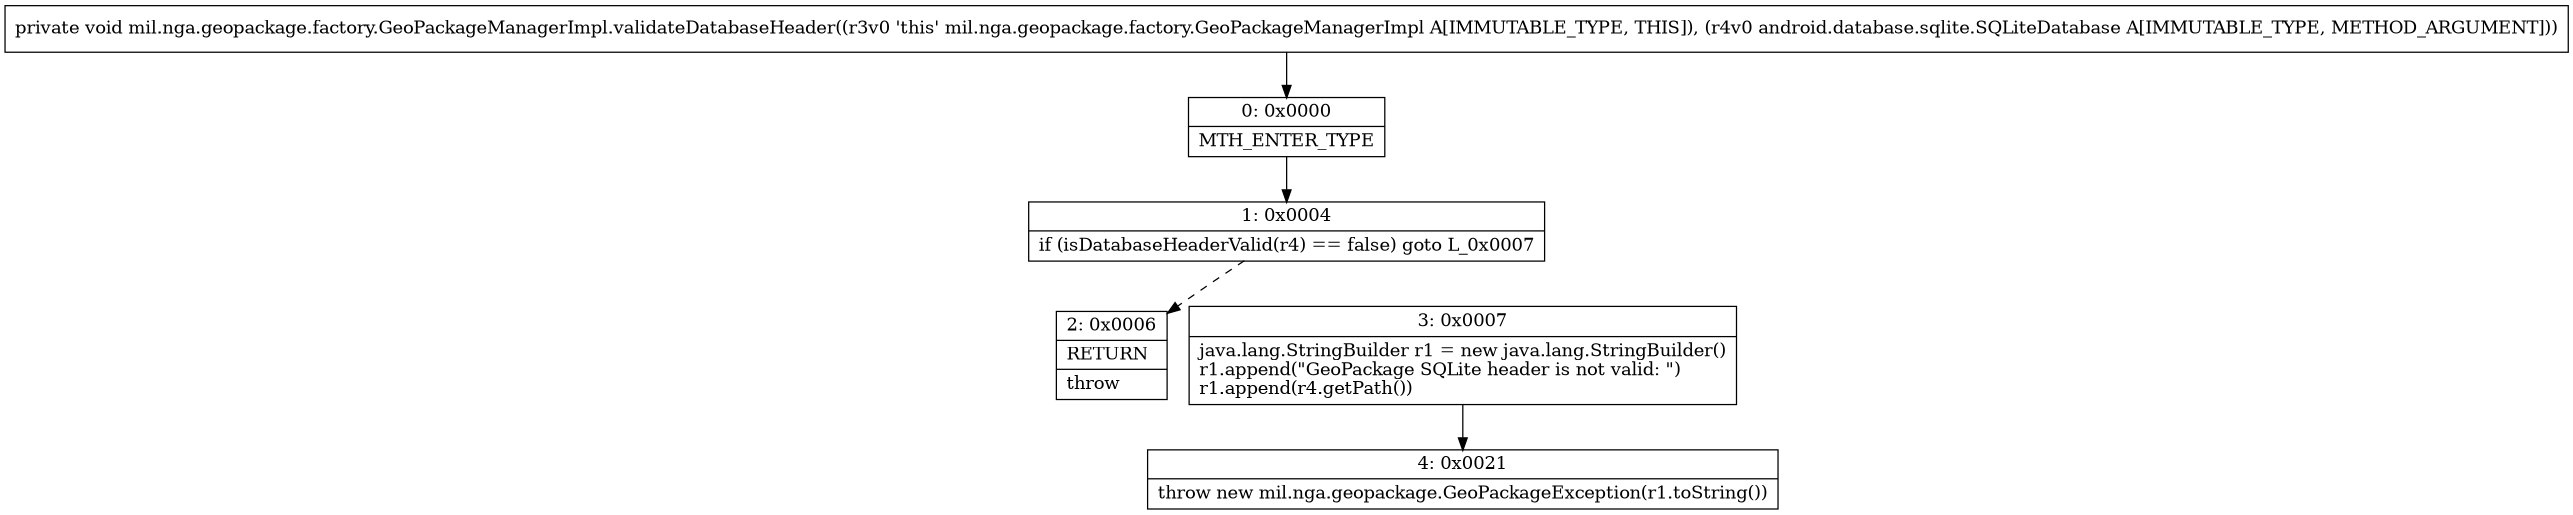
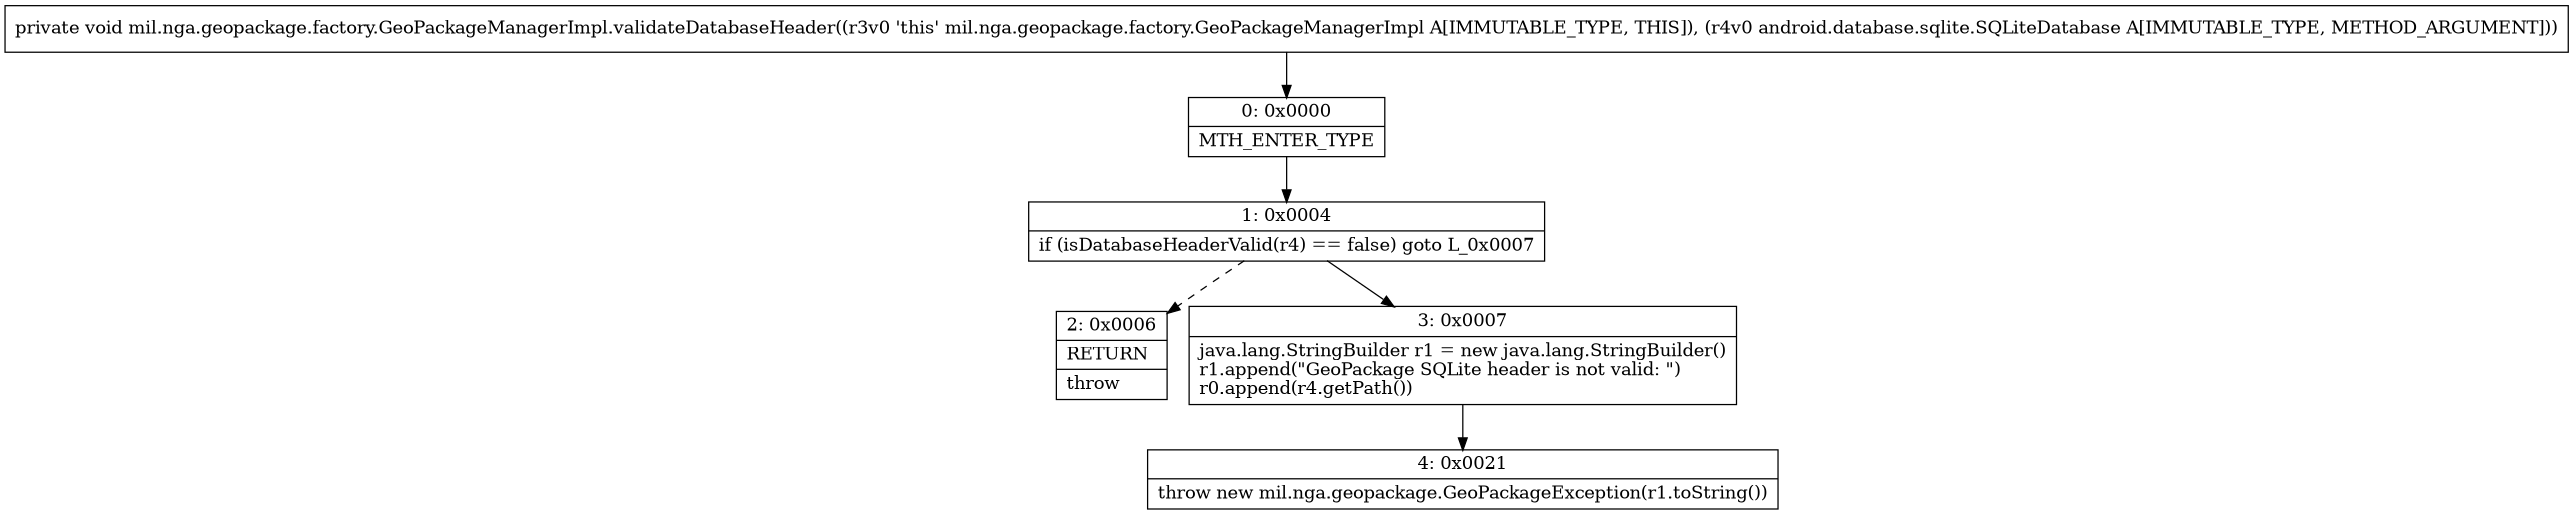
none -> (1355, 280)
(1306, 389) -> (1306, 389)
